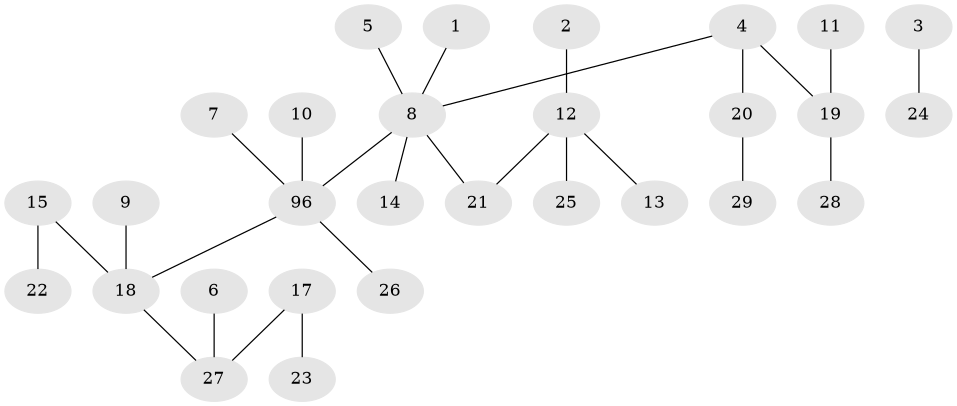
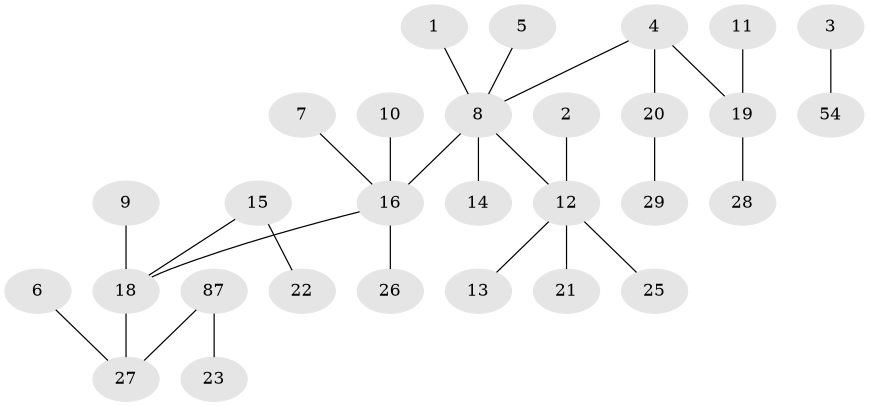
(919, 115) -> (831, 115)
(445, 159) -> (522, 159)
(302, 203) -> (390, 203)
(302, 291) -> (214, 291)
